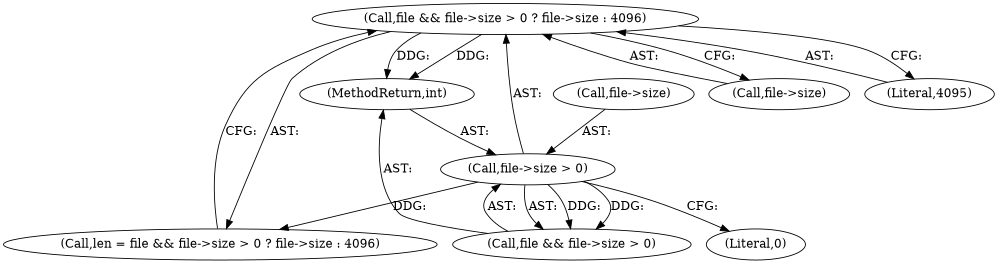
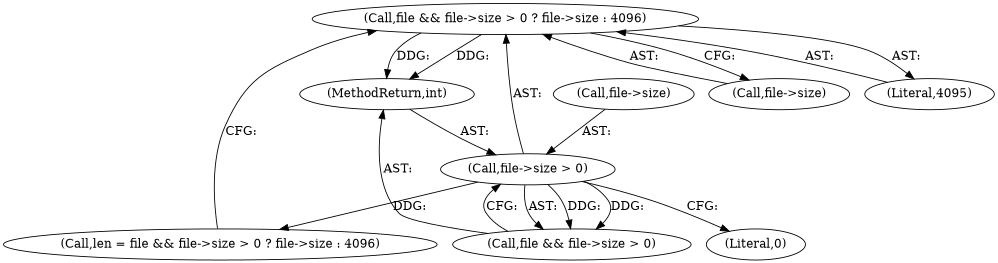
(908, 57) -> (908, 57)
(282, 98) -> none
(504, 207) -> (504, 207)
